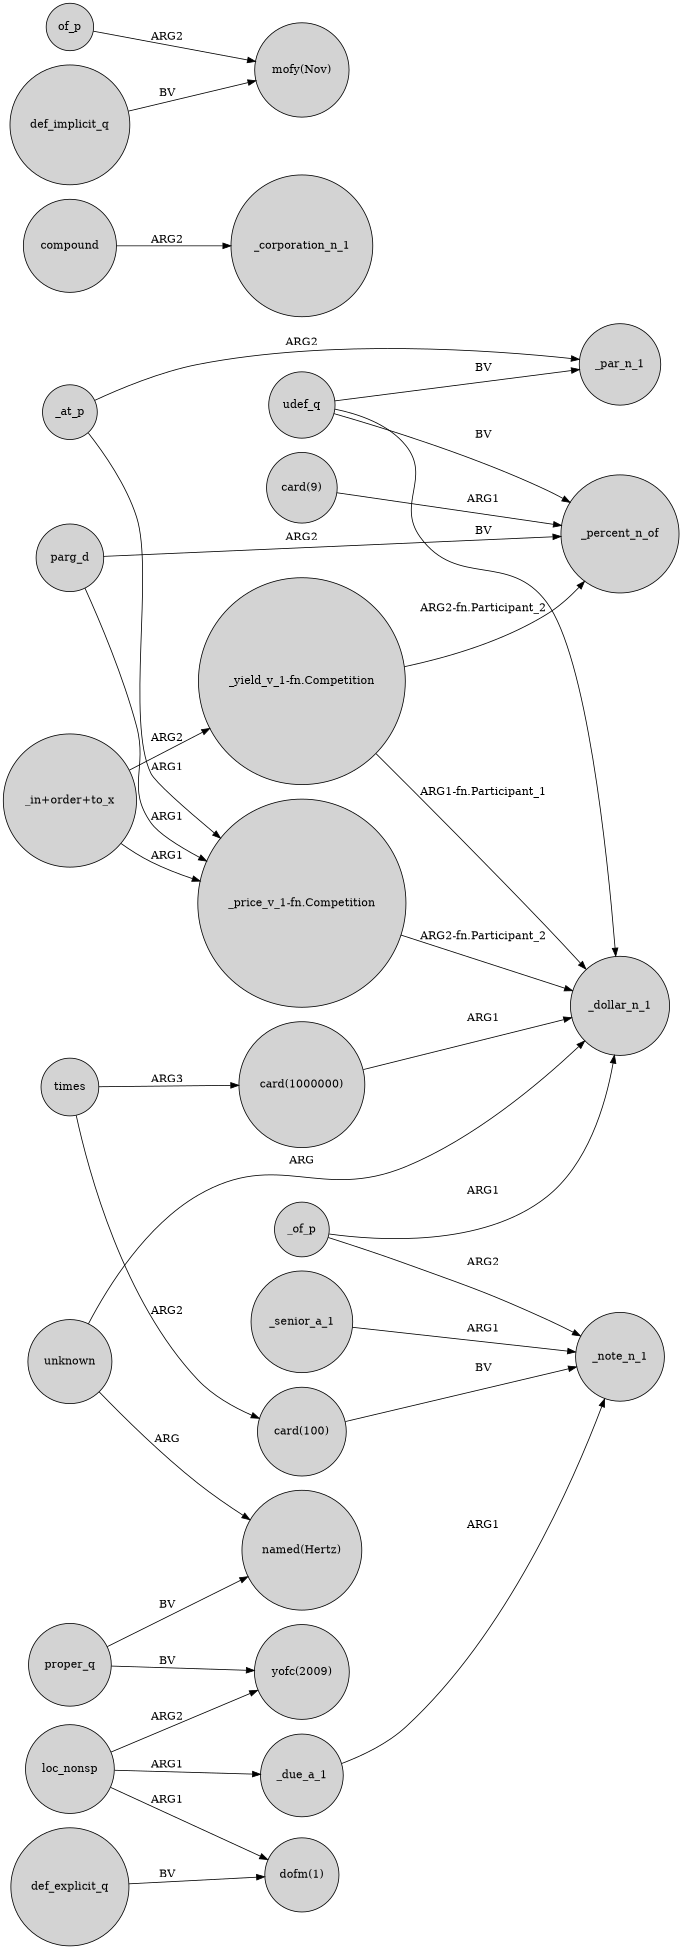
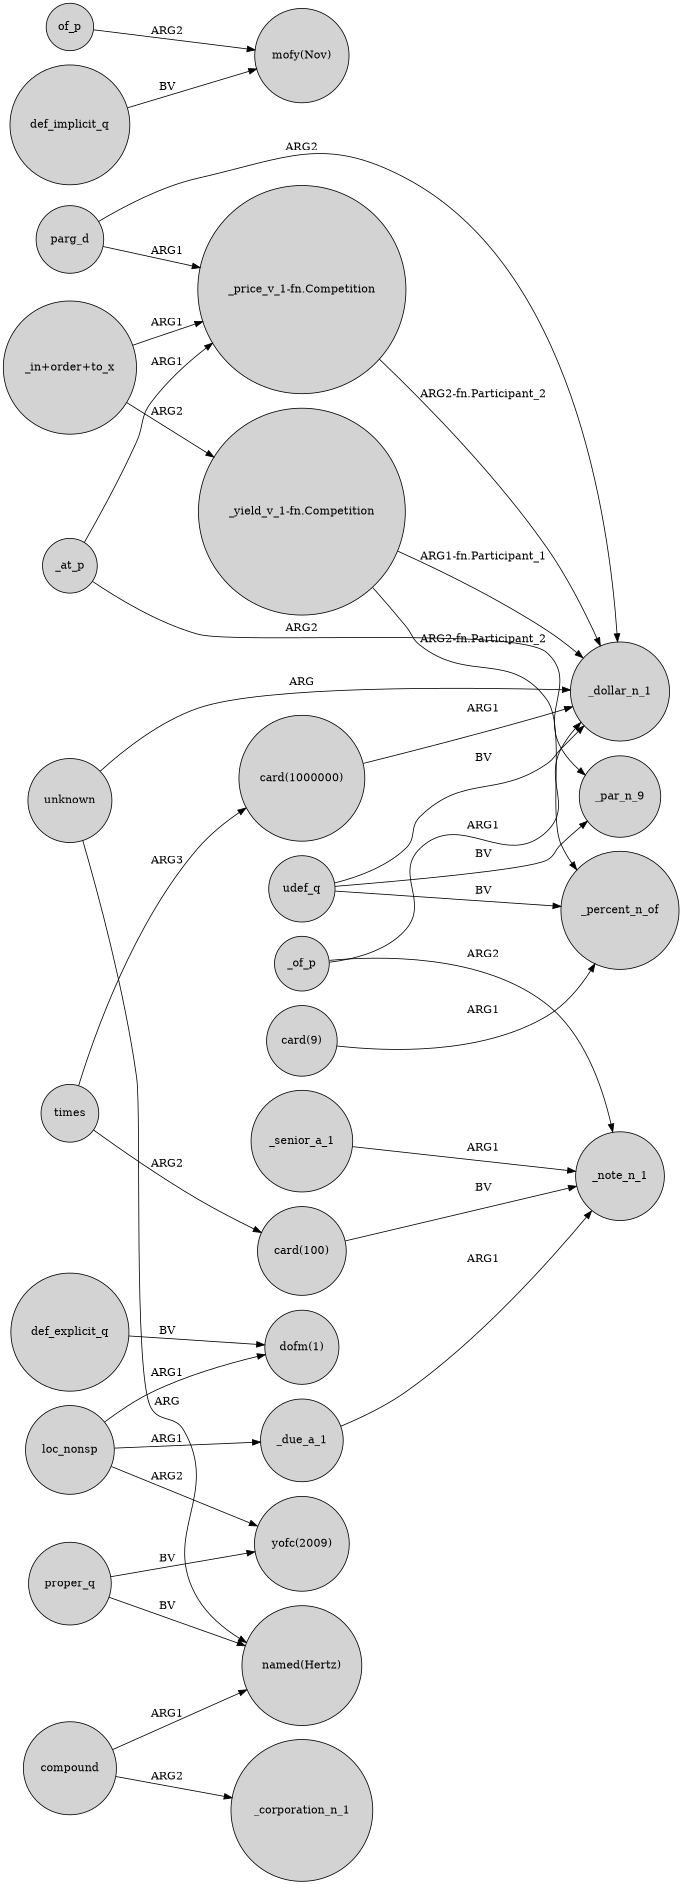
(620, 364) -> (620, 797)
(328, 547) -> (482, 241)
none -> (176, 1721)
